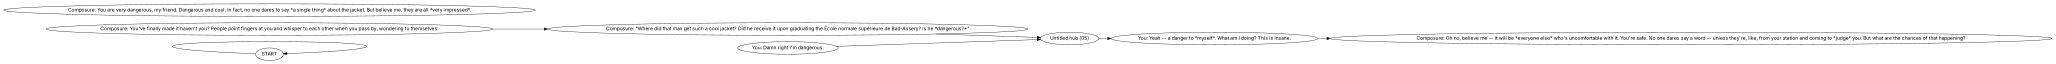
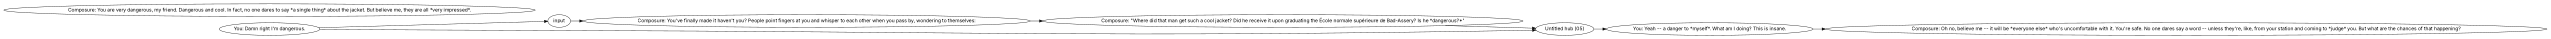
none -> (559, 21)
(270, 54) -> none
